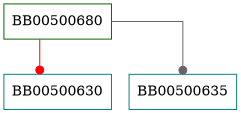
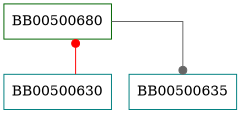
(40, 53) -> (76, 61)
